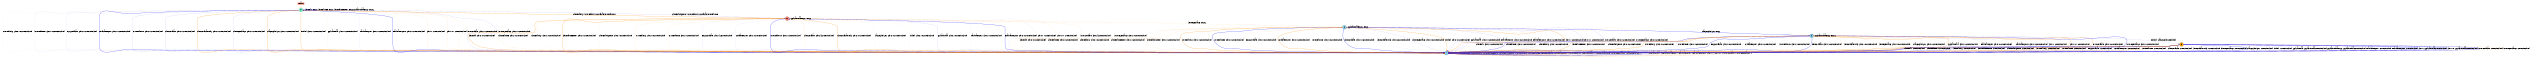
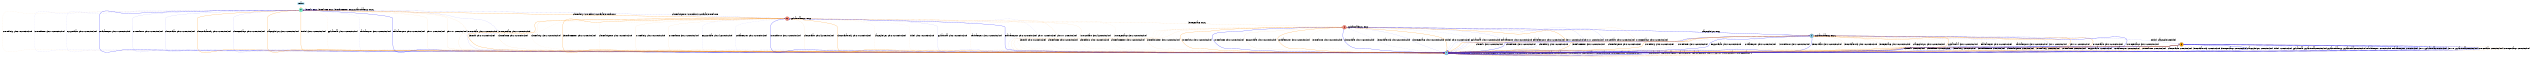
(301, 4) -> (301, 4)
(1344, 27) -> (1344, 27)
